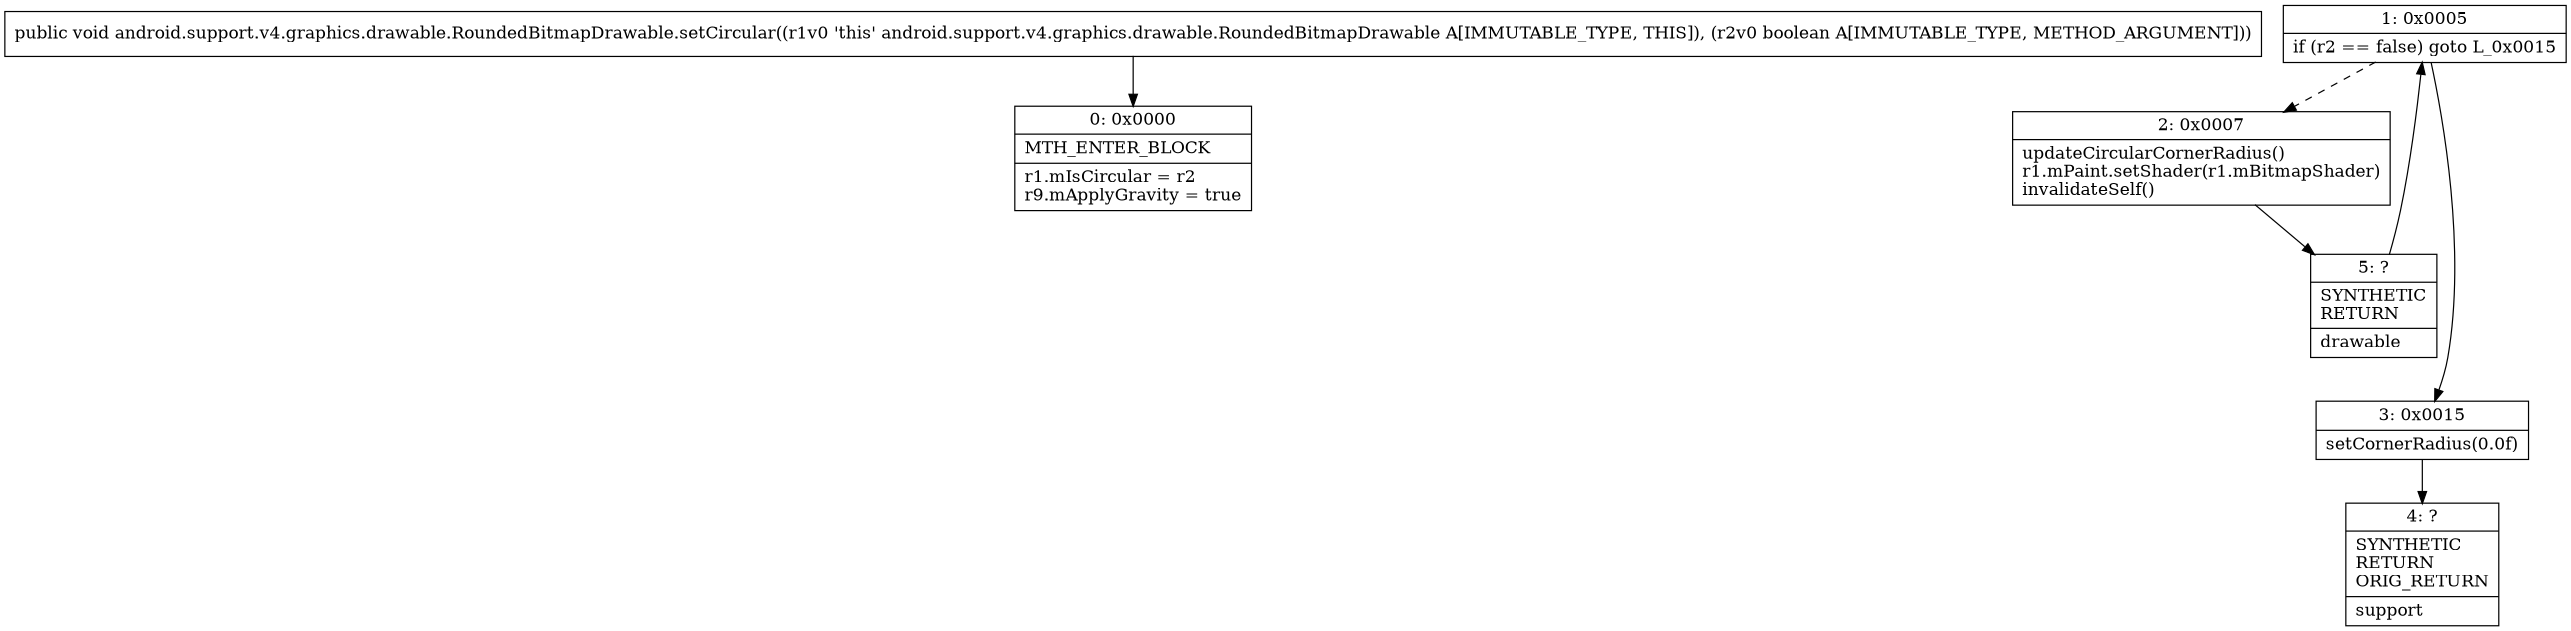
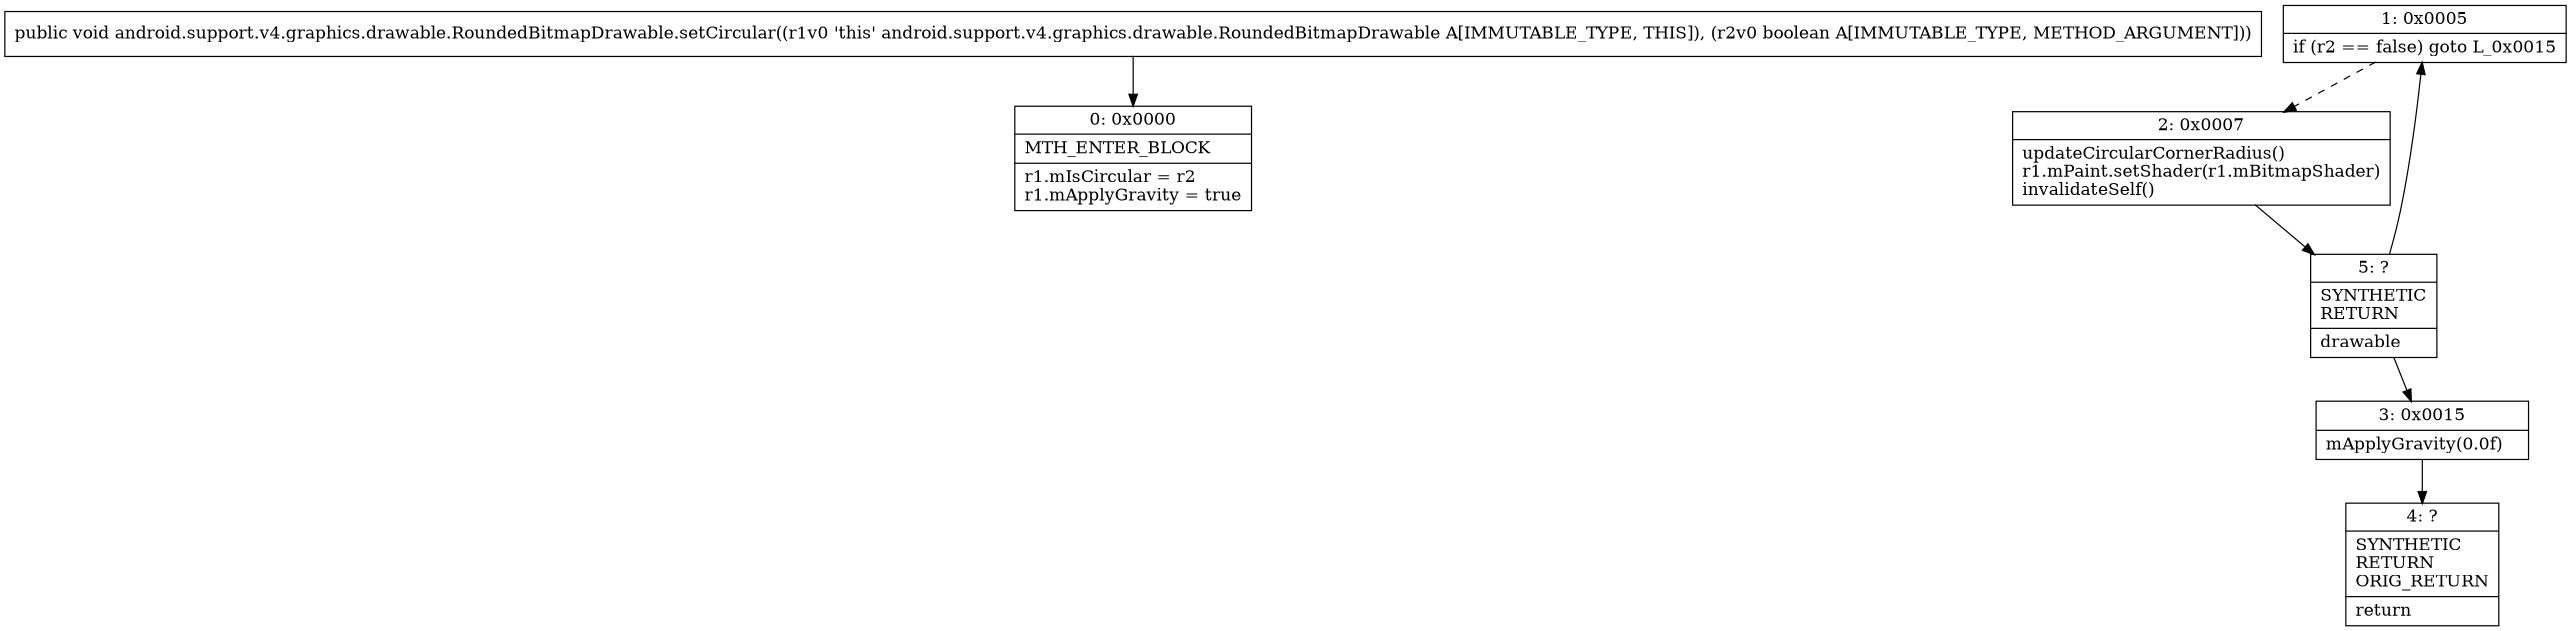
(1133, 195) -> (1133, 195)
(2454, 226) -> (2400, 374)
(2422, 444) -> (2414, 444)
(2390, 611) -> (2383, 611)
